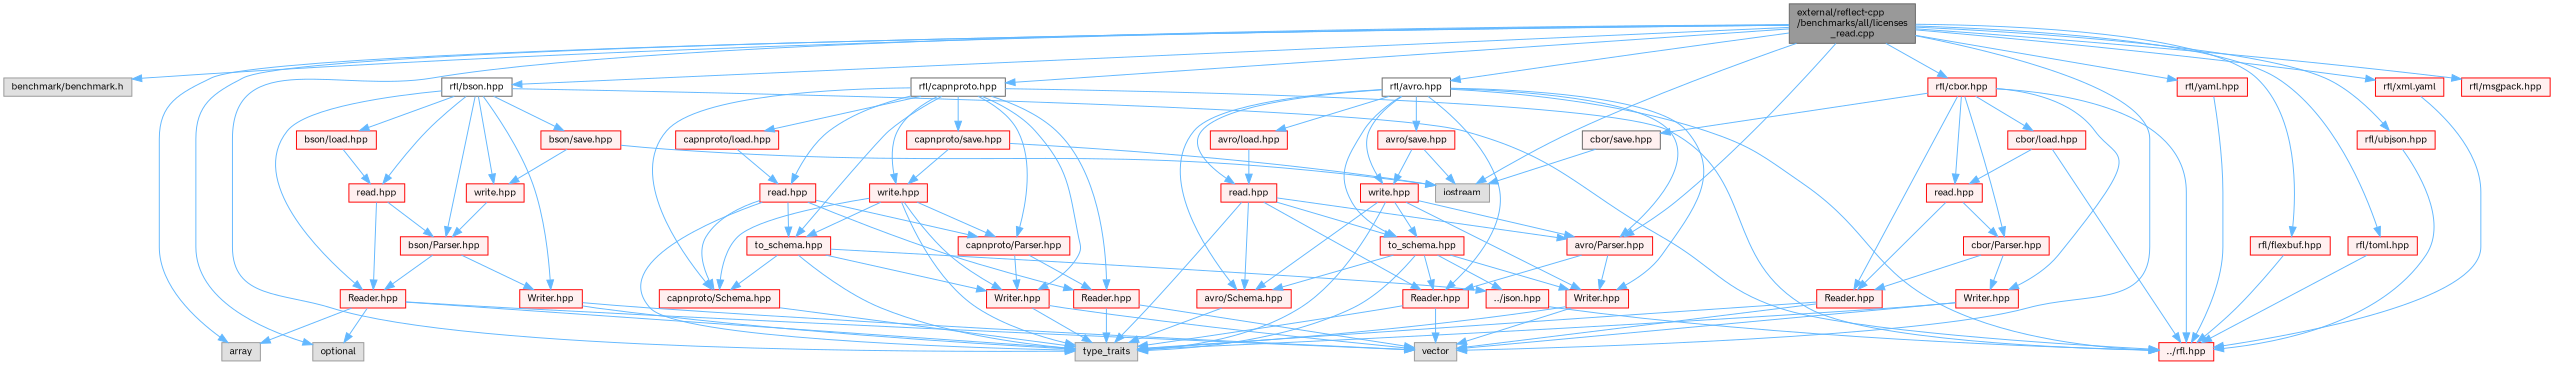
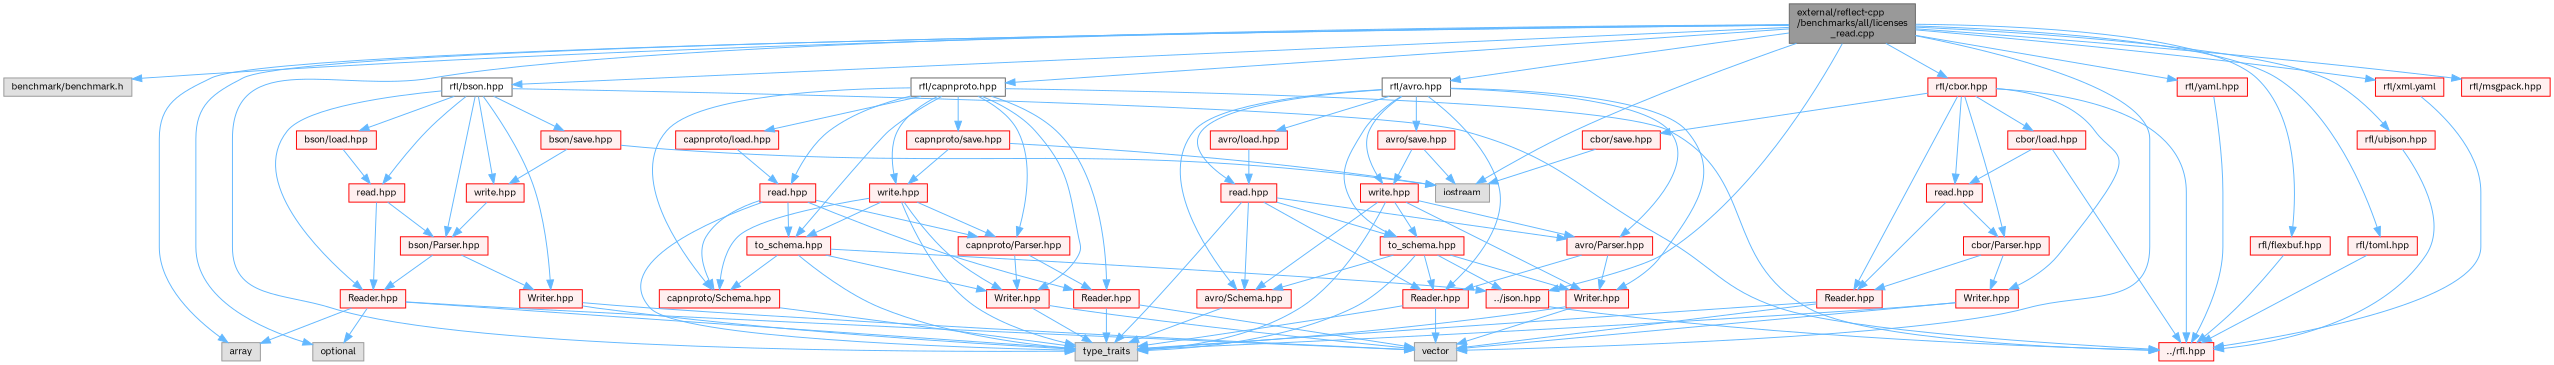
(1745, 139) -> (1721, 208)
(1621, 140) -> (1621, 140)
(1814, 192) -> none
